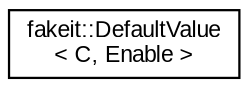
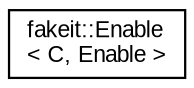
(124, 44) -> (97, 44)
